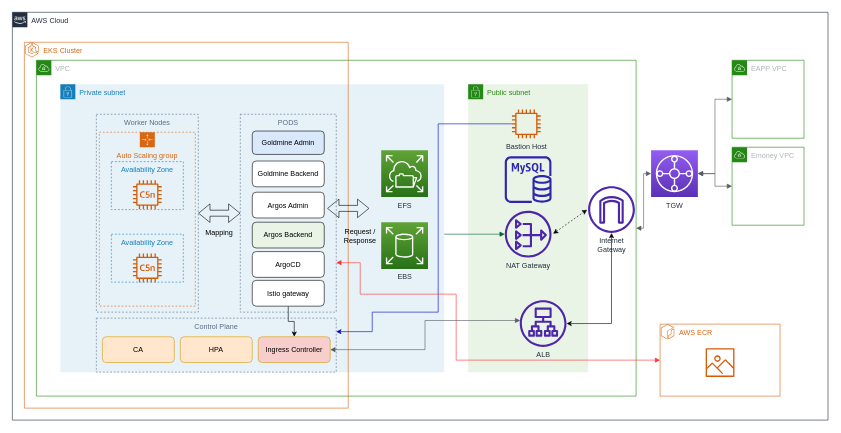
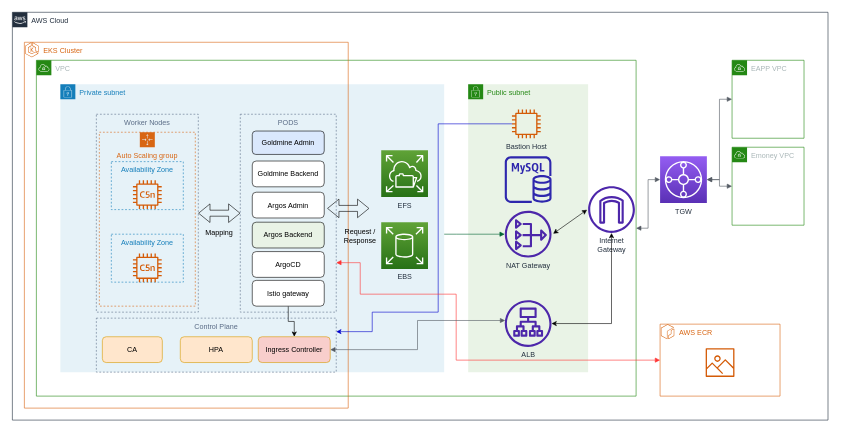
(675, 174) -> (684, 180)
(570, 222) -> (570, 222)
(543, 324) -> (528, 324)
(138, 350) -> (132, 350)
